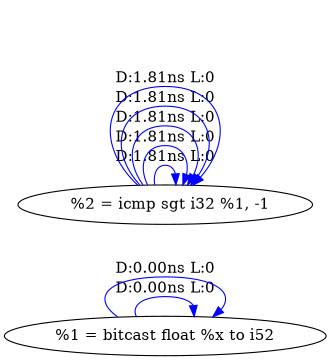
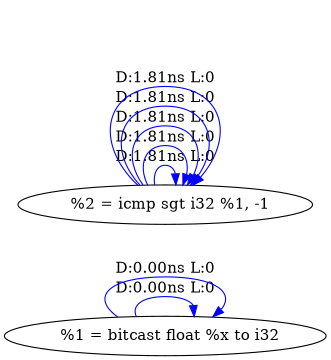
(165, 336) -> (165, 336)
